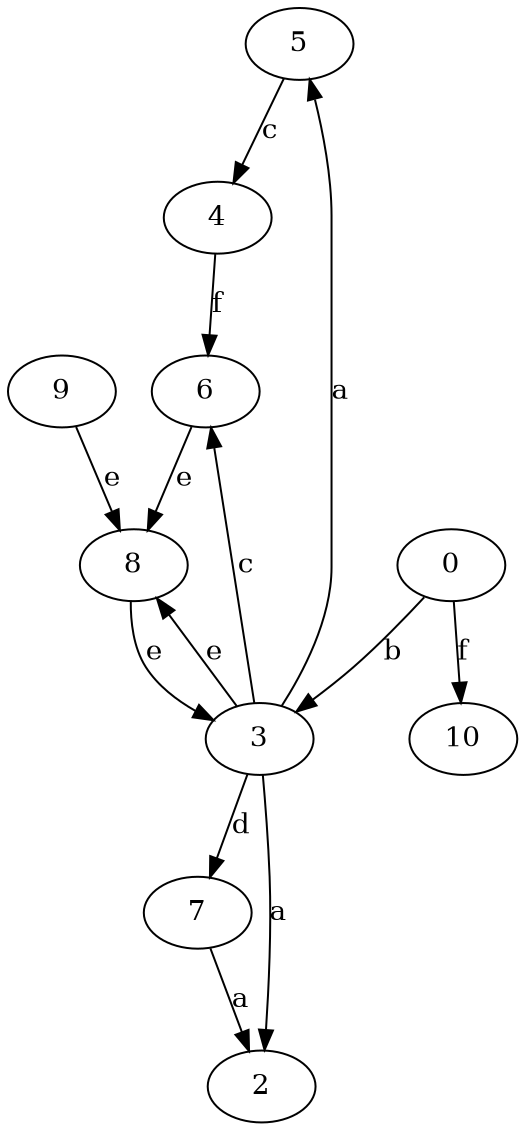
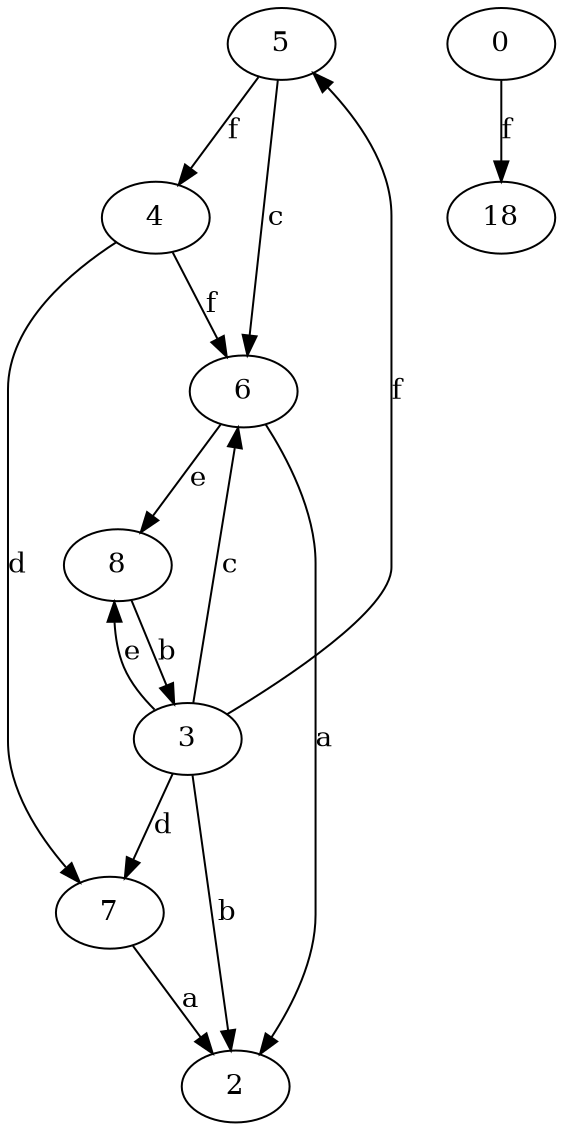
(270, 131) -> (234, 131)
none -> (264, 208)
(62, 391) -> none
(341, 391) -> (397, 391)
none -> (8, 541)
(371, 651) -> none
(155, 652) -> (168, 652)
none -> (316, 730)
(463, 739) -> (501, 218)
(279, 913) -> (228, 913)
